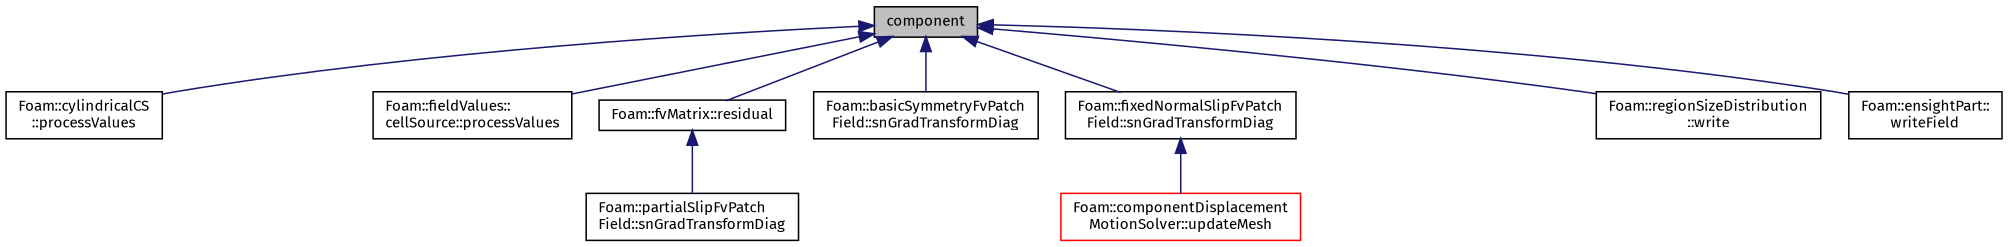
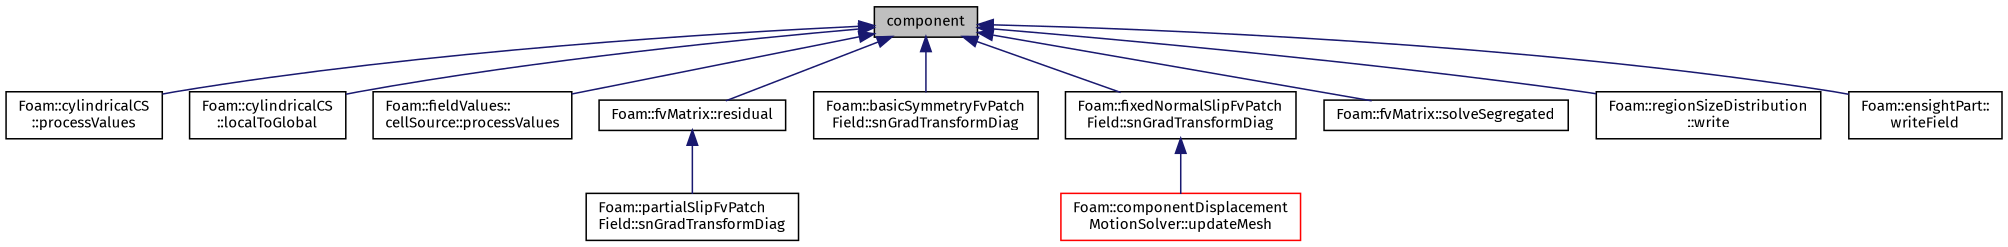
none -> (268, 115)
none -> (1446, 115)
